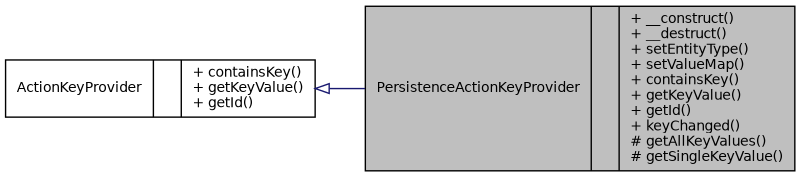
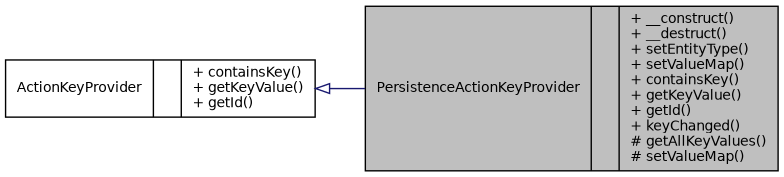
(707, 157) -> (687, 157)
